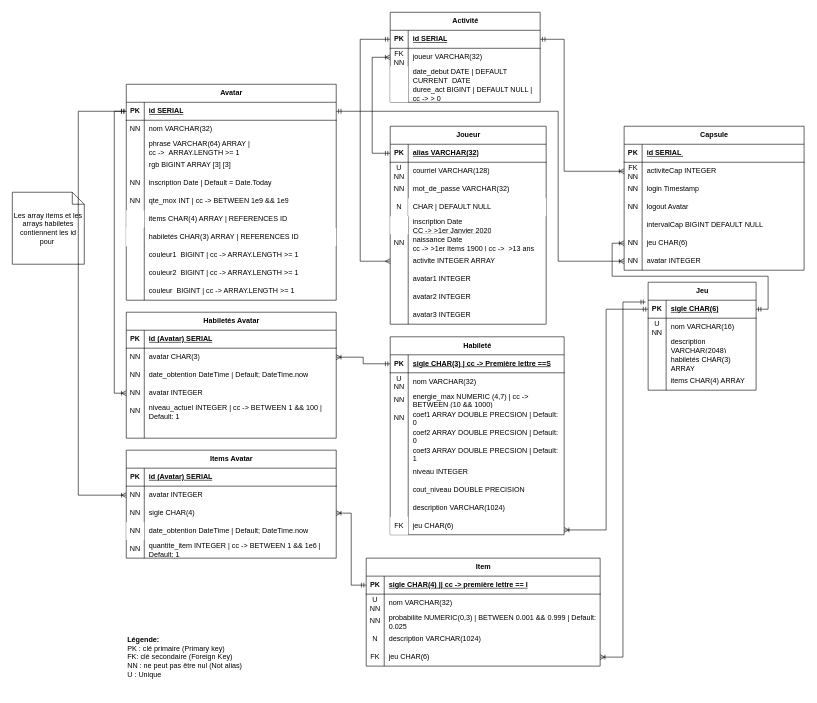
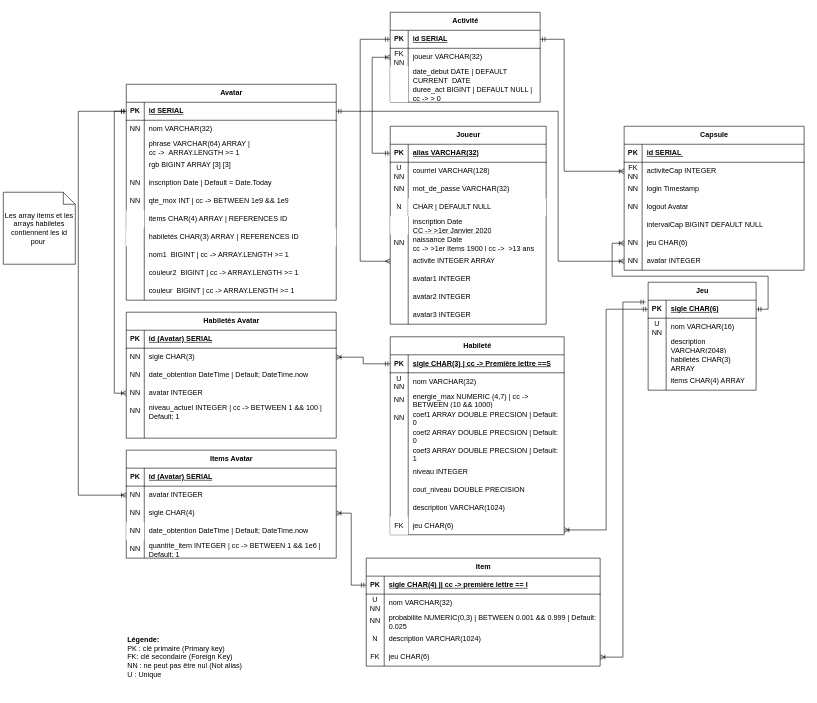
(48, 228) -> (39, 228)
(224, 255) -> (217, 255)
(176, 357) -> (173, 357)
